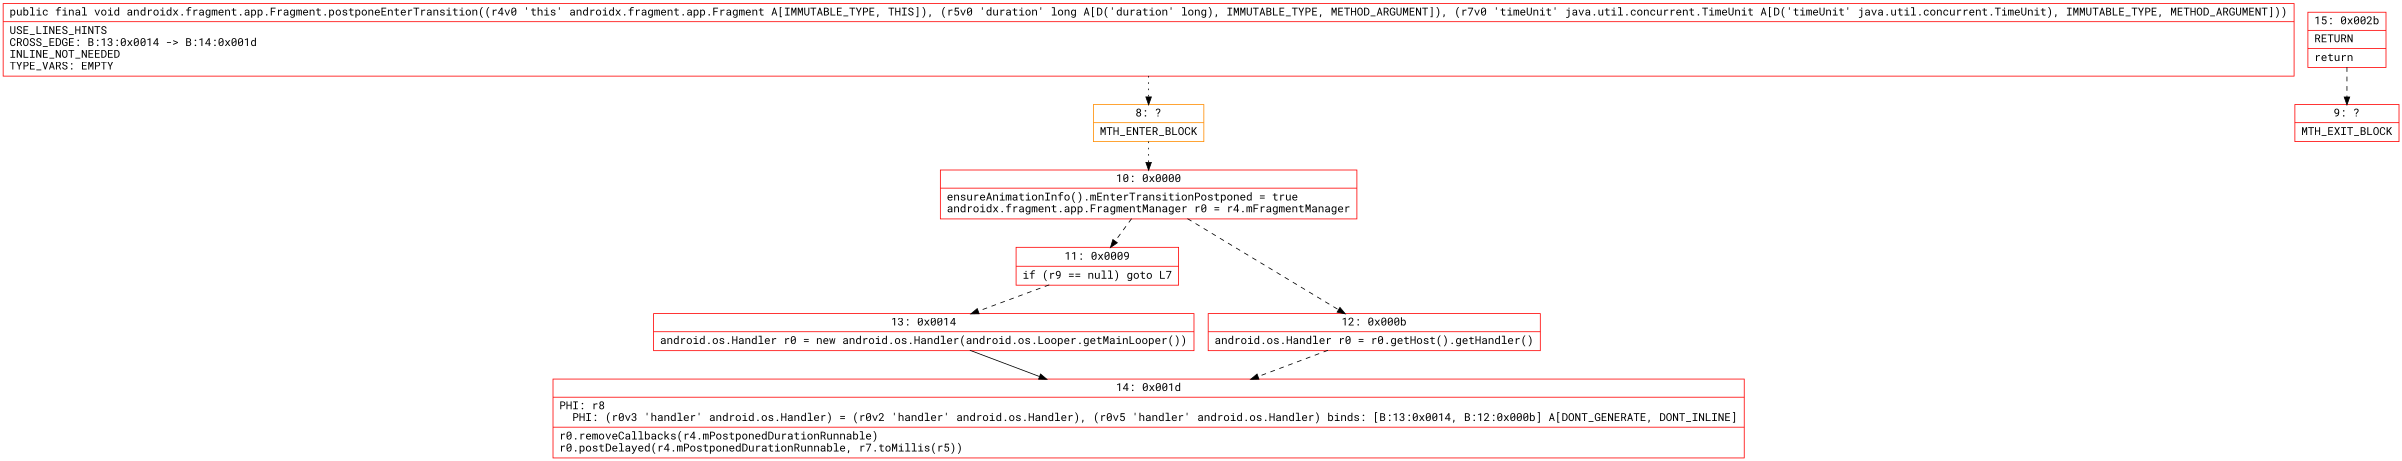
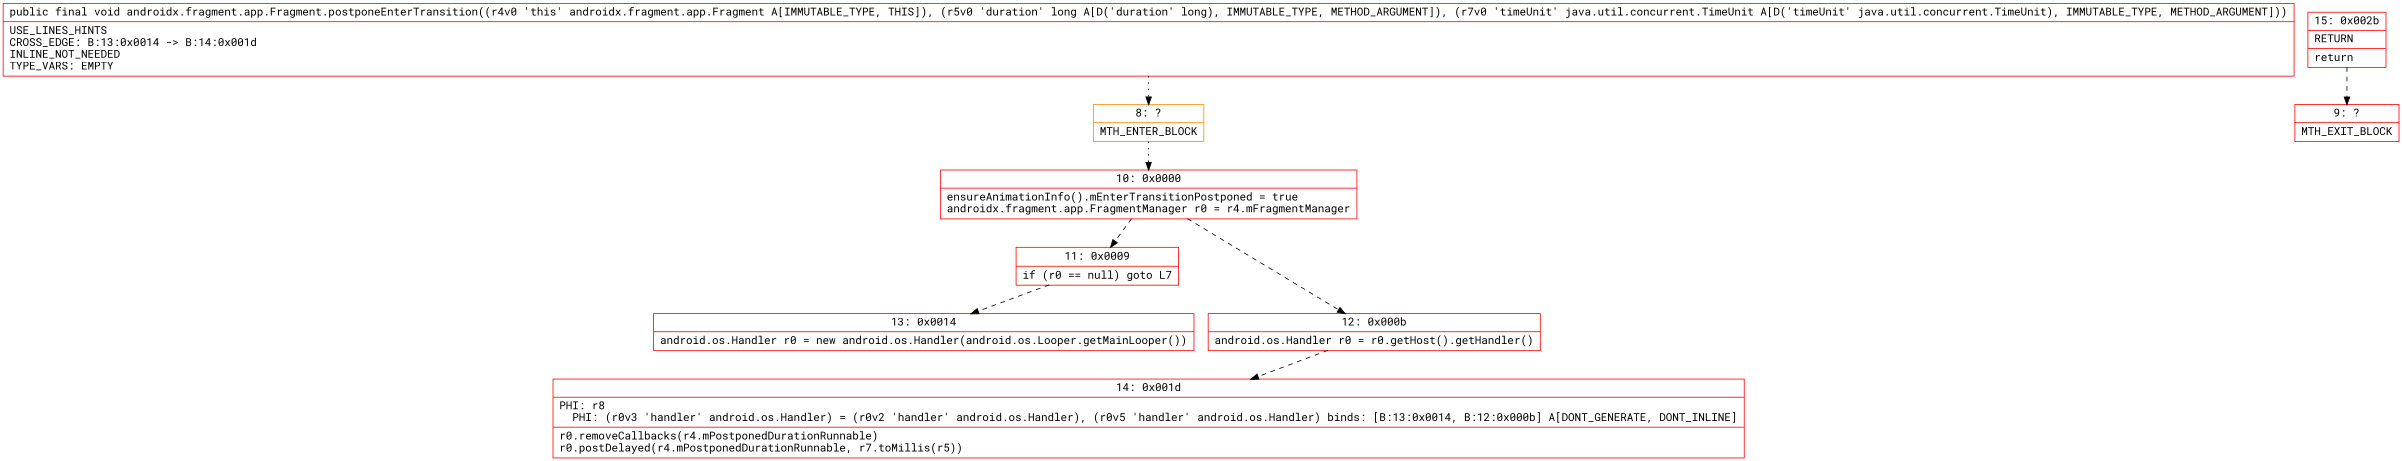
(1097, 275) -> (1097, 275)
(1005, 363) -> none
